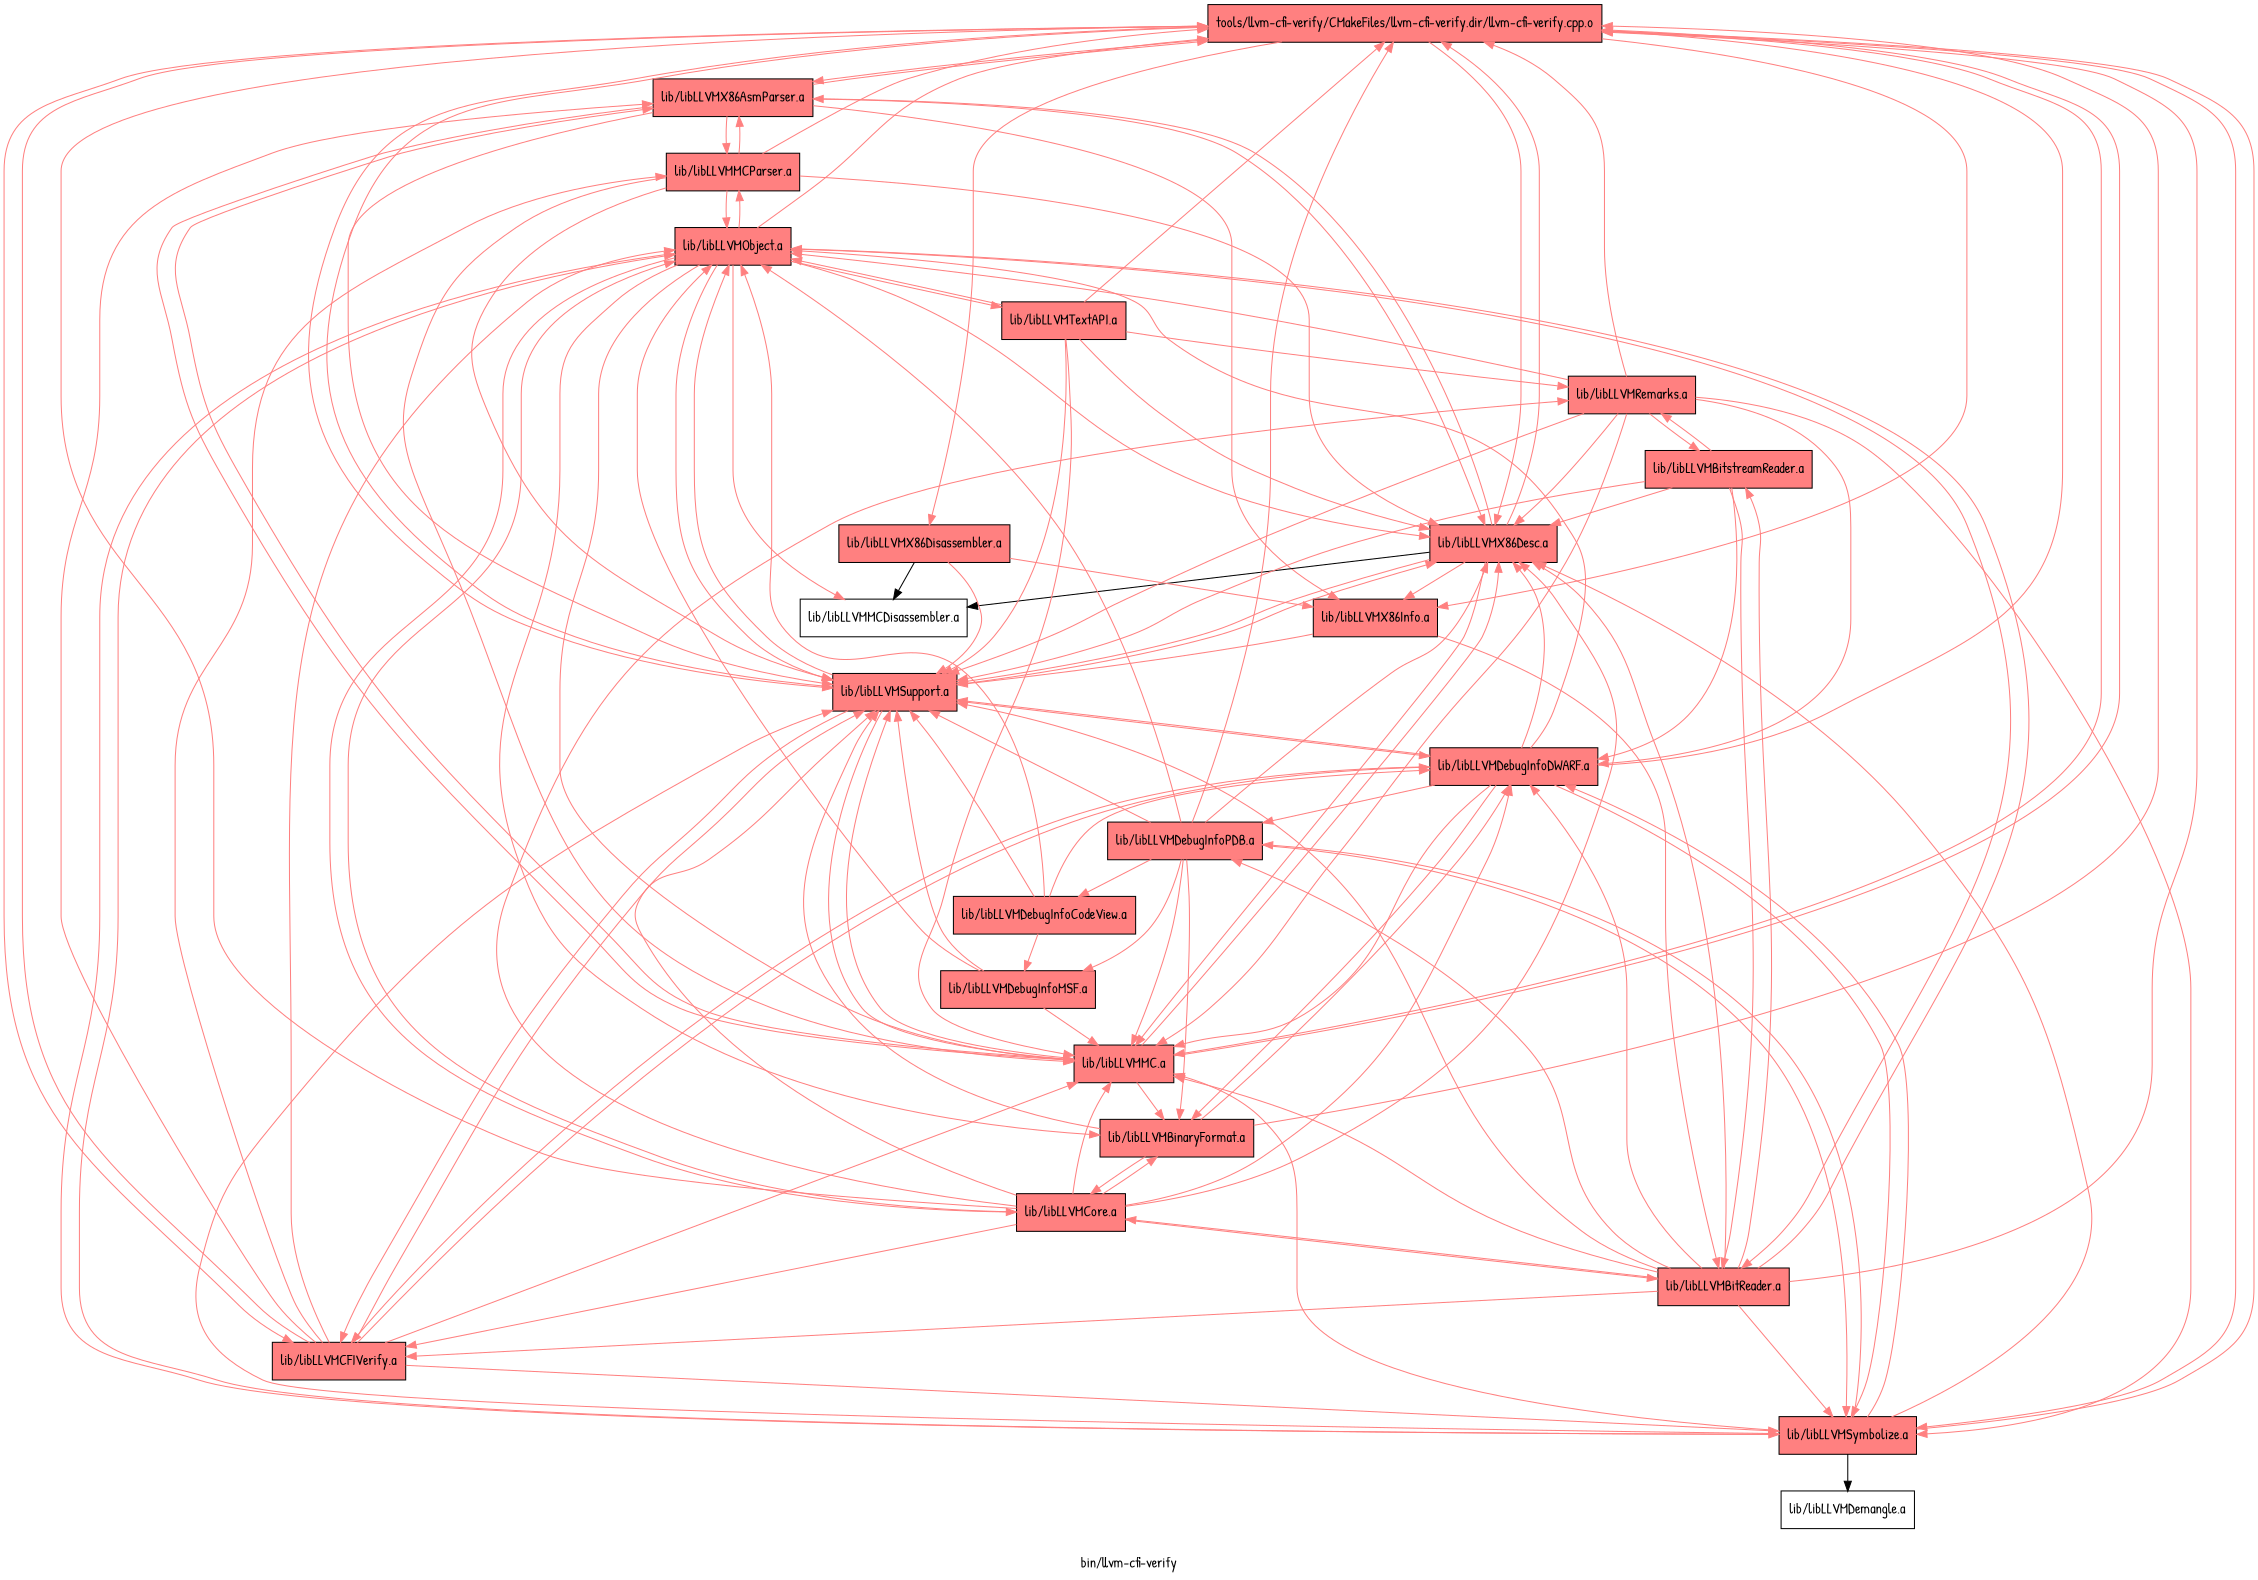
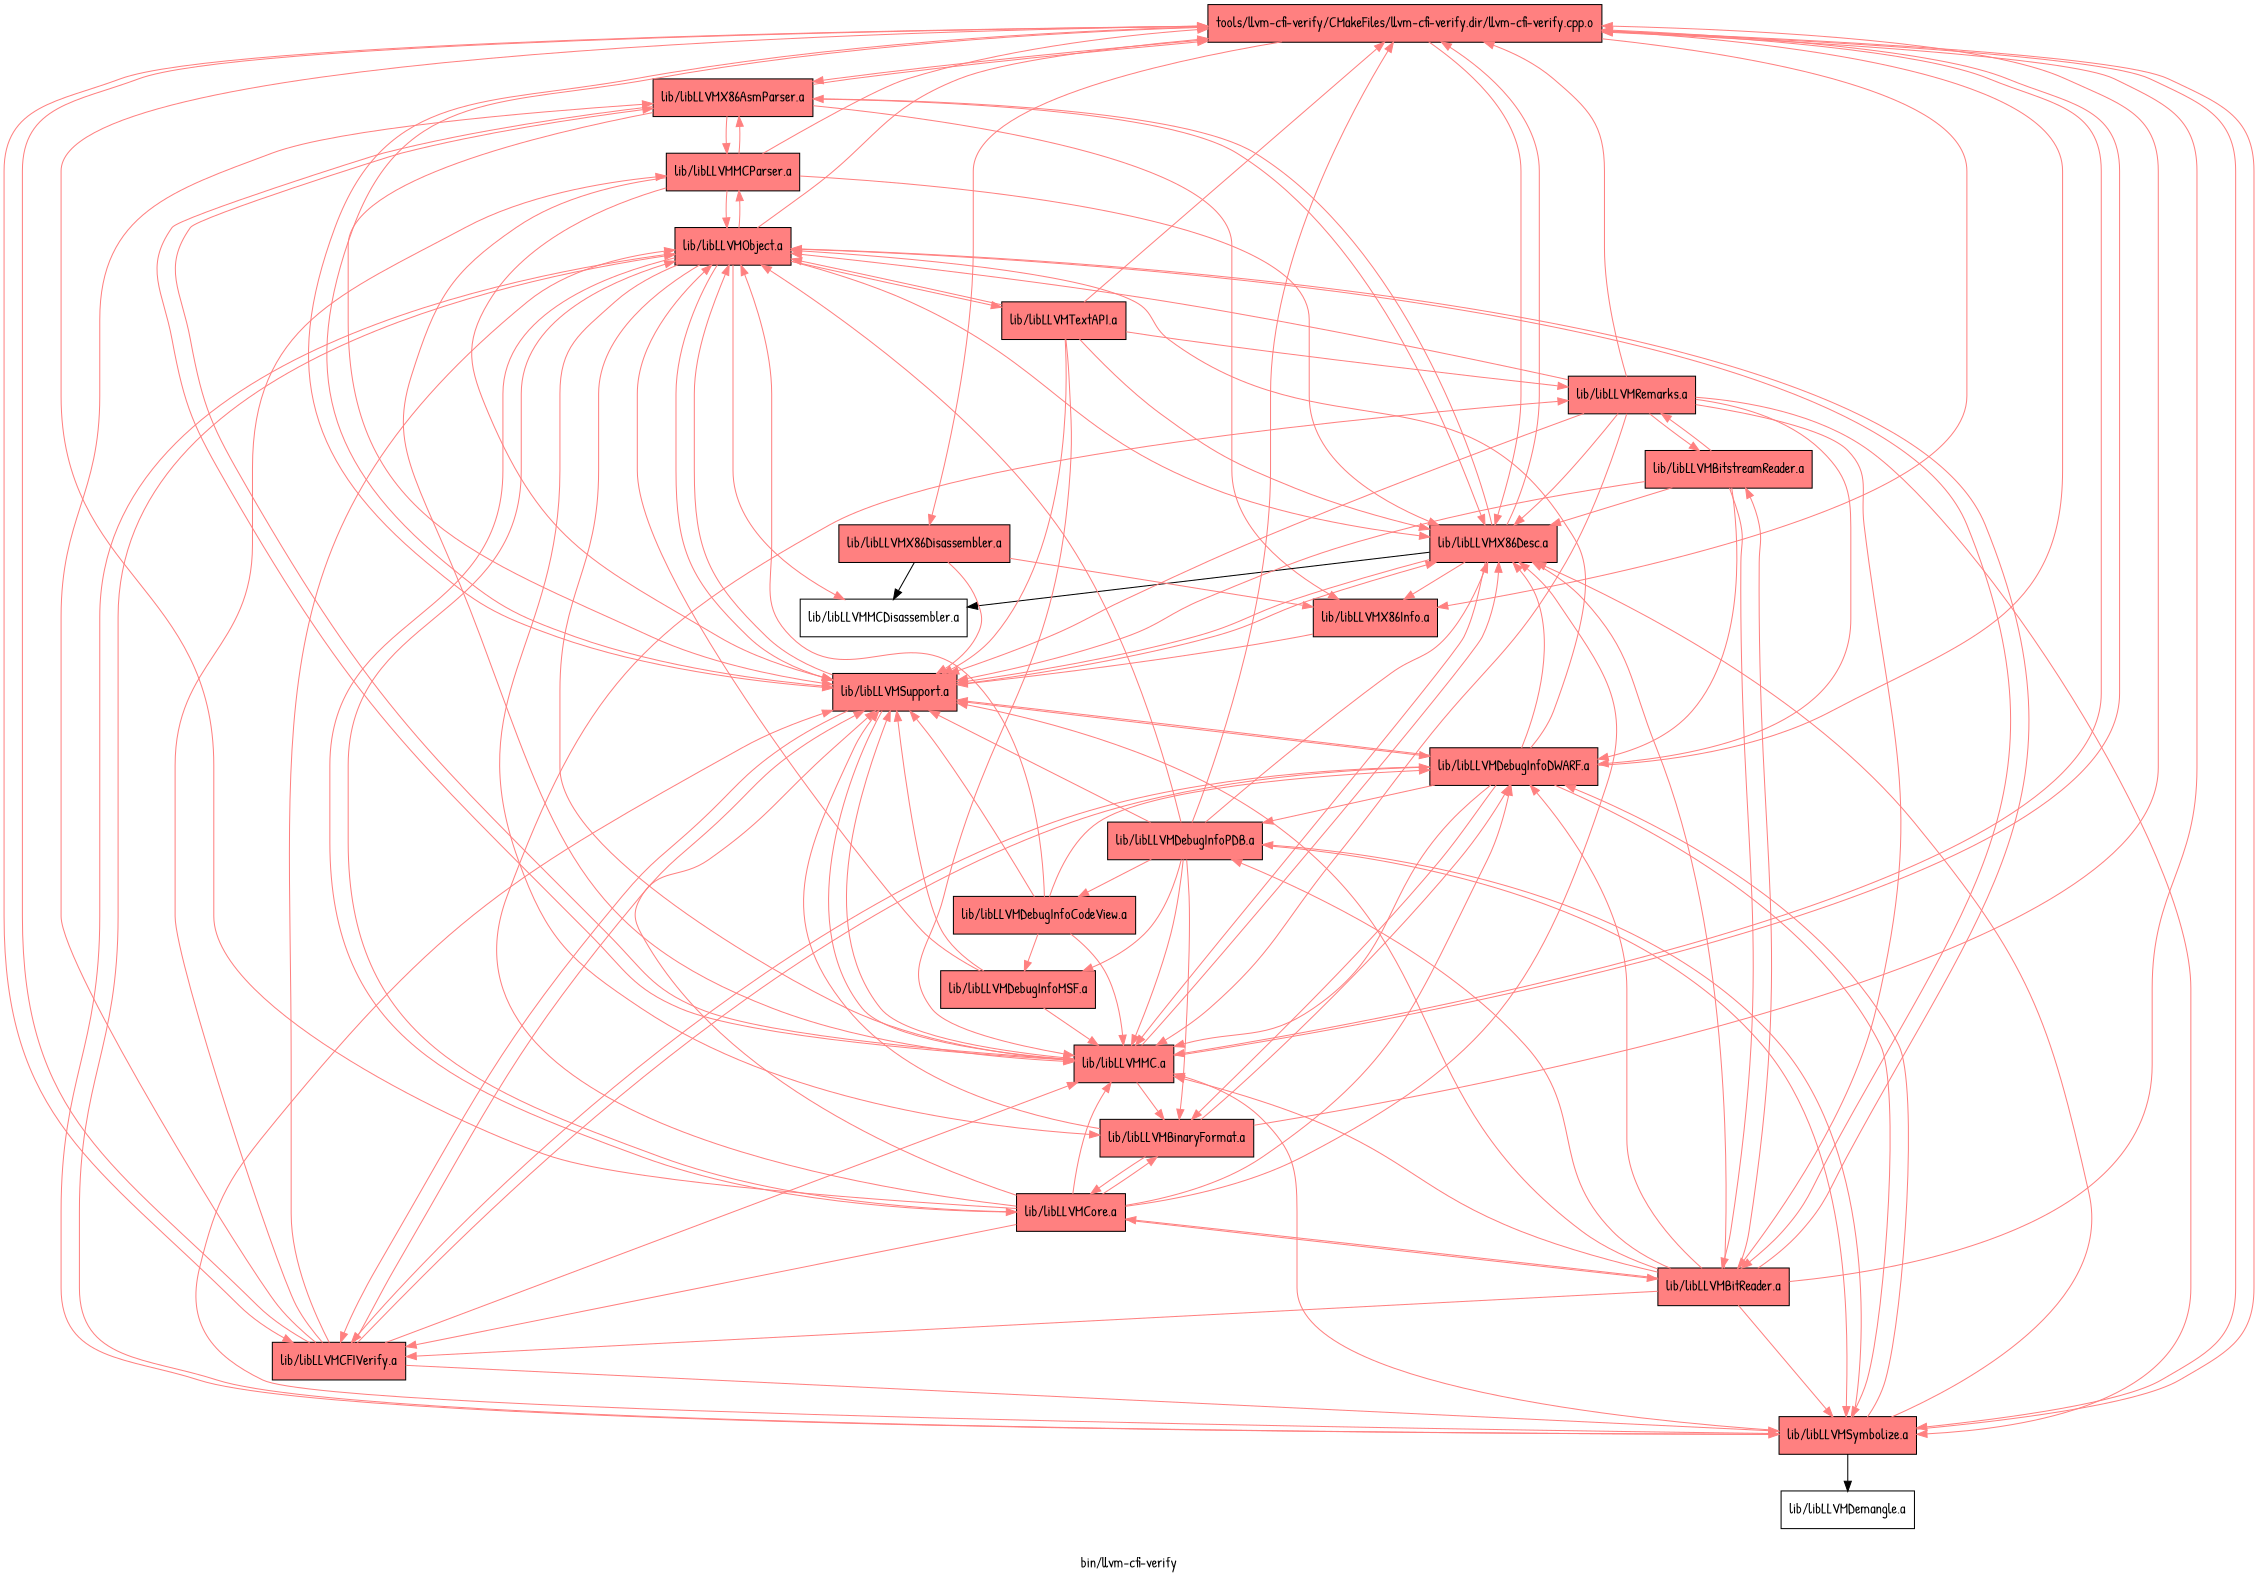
(1666, 889) -> (1899, 790)
none -> (1108, 978)
